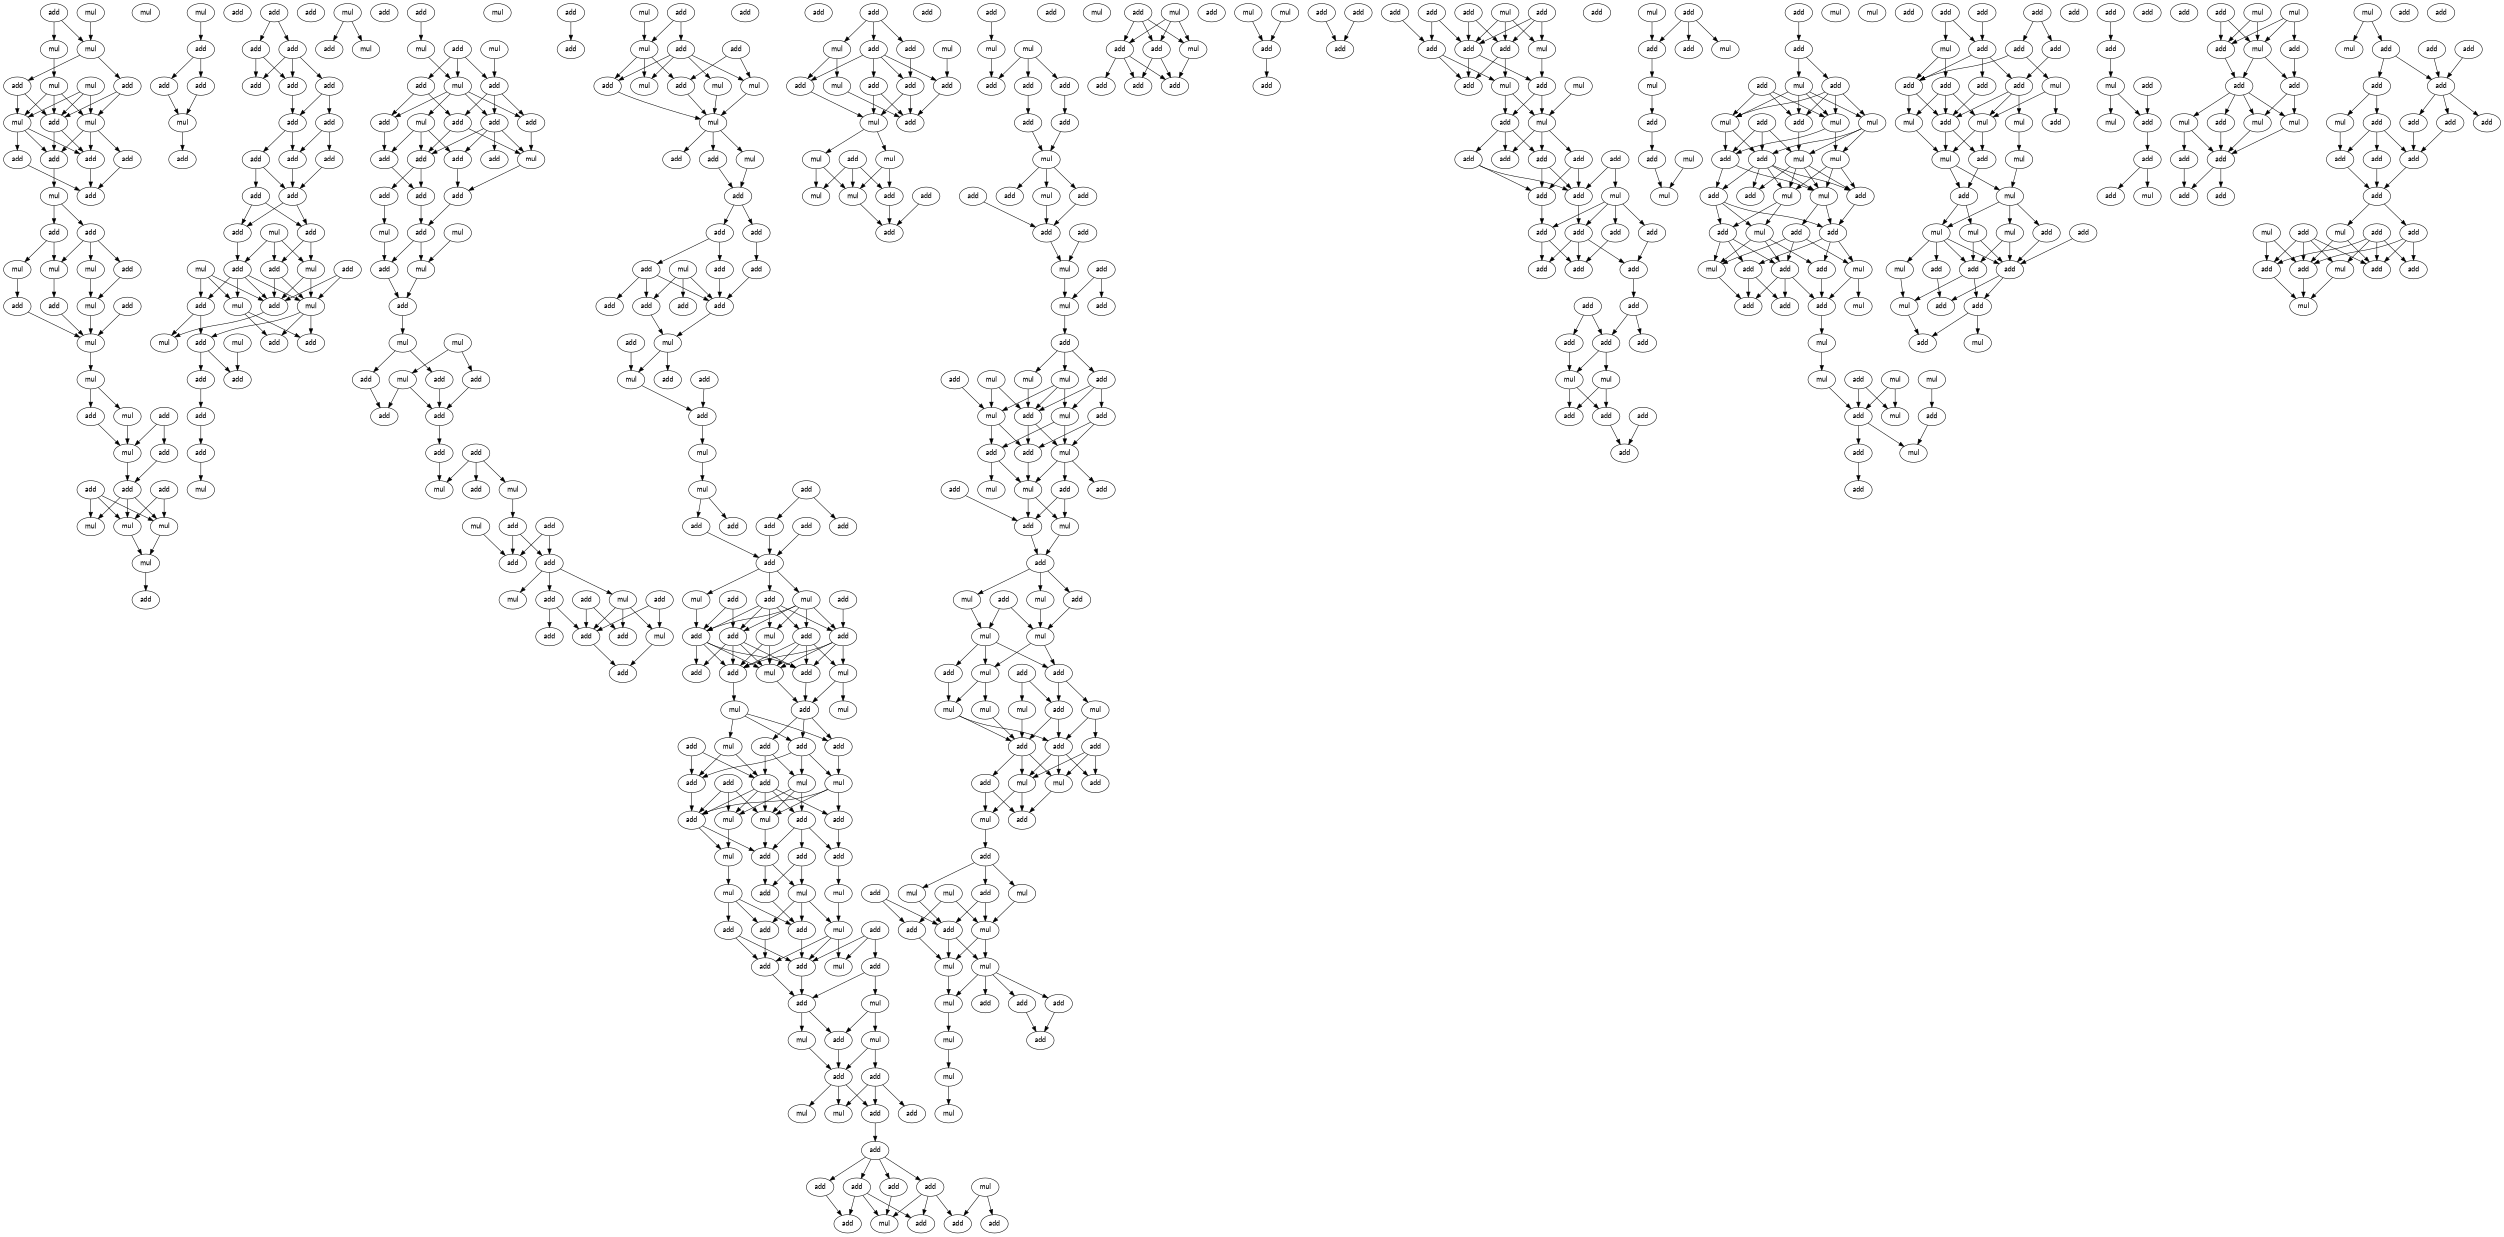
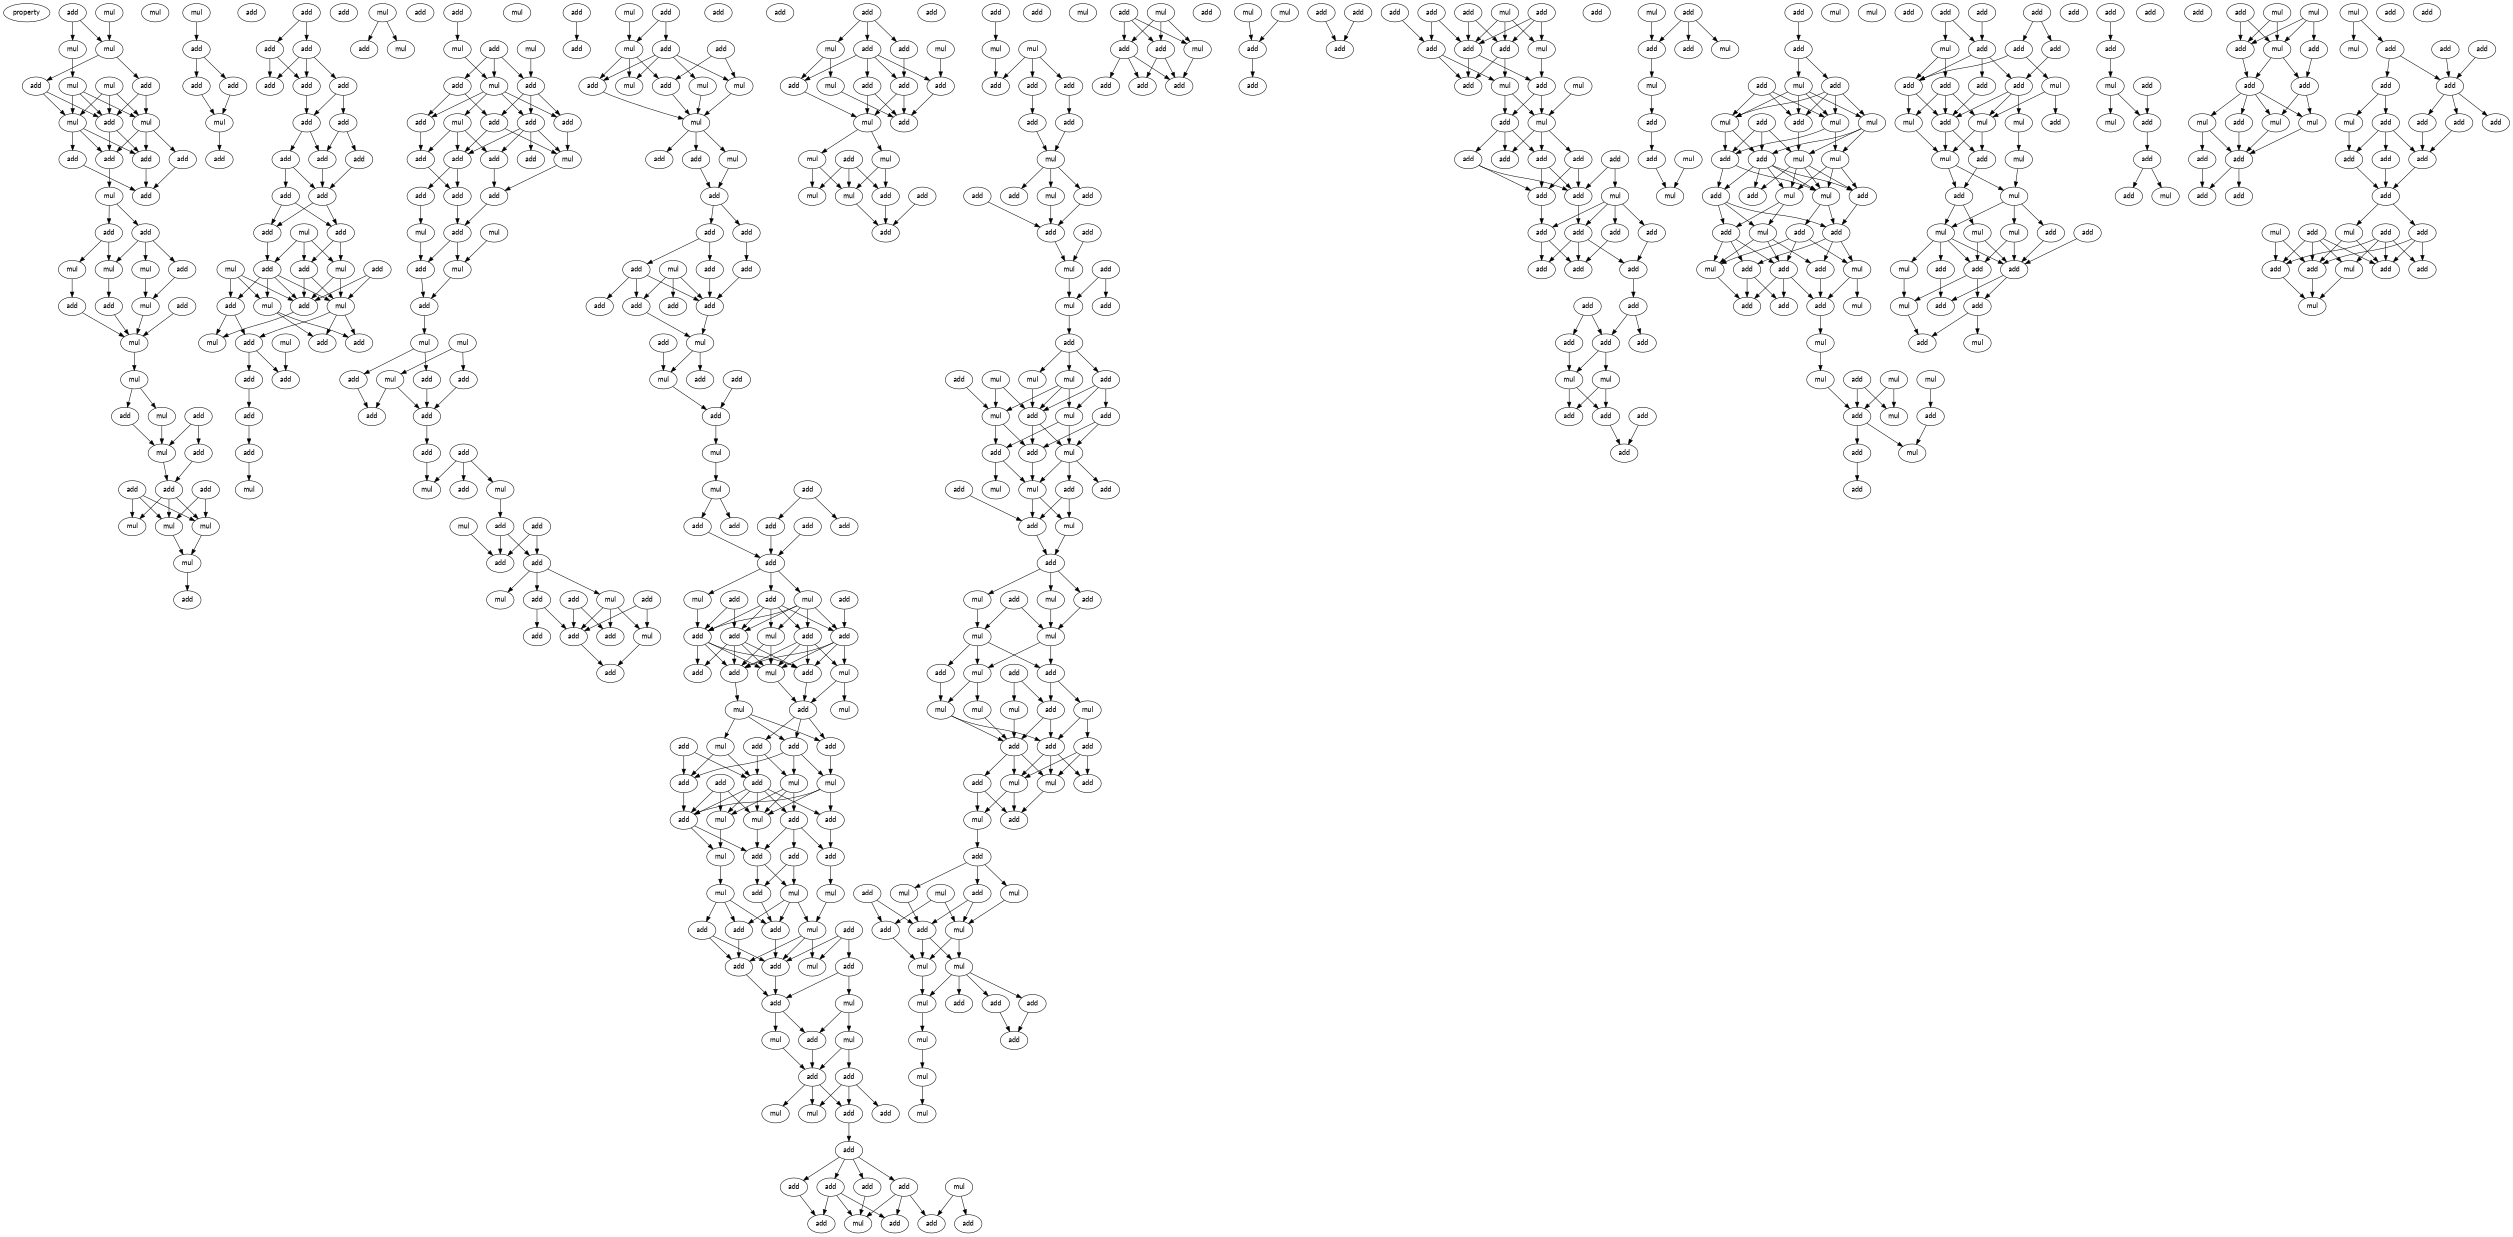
none -> (27, 13)
